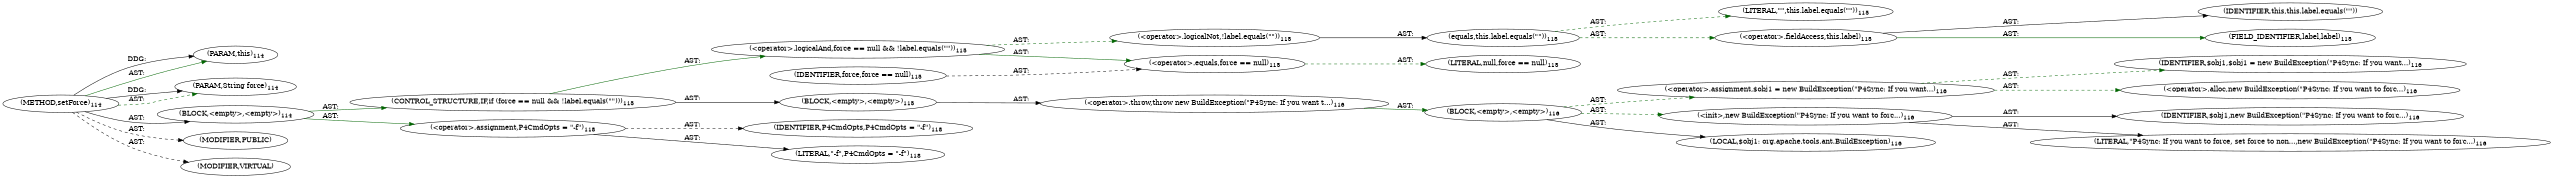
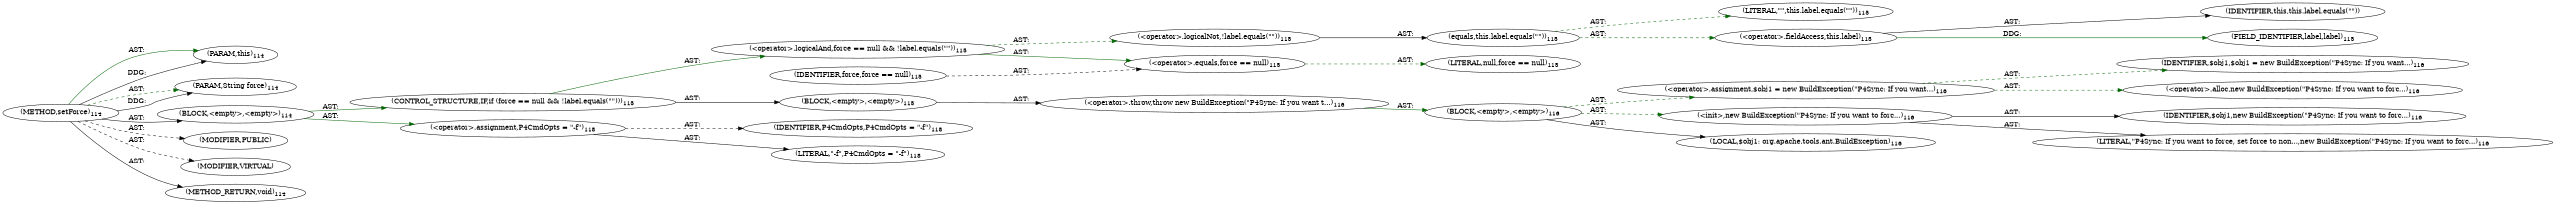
(2012, 34) -> (2013, 34)
none -> (236, 193)
